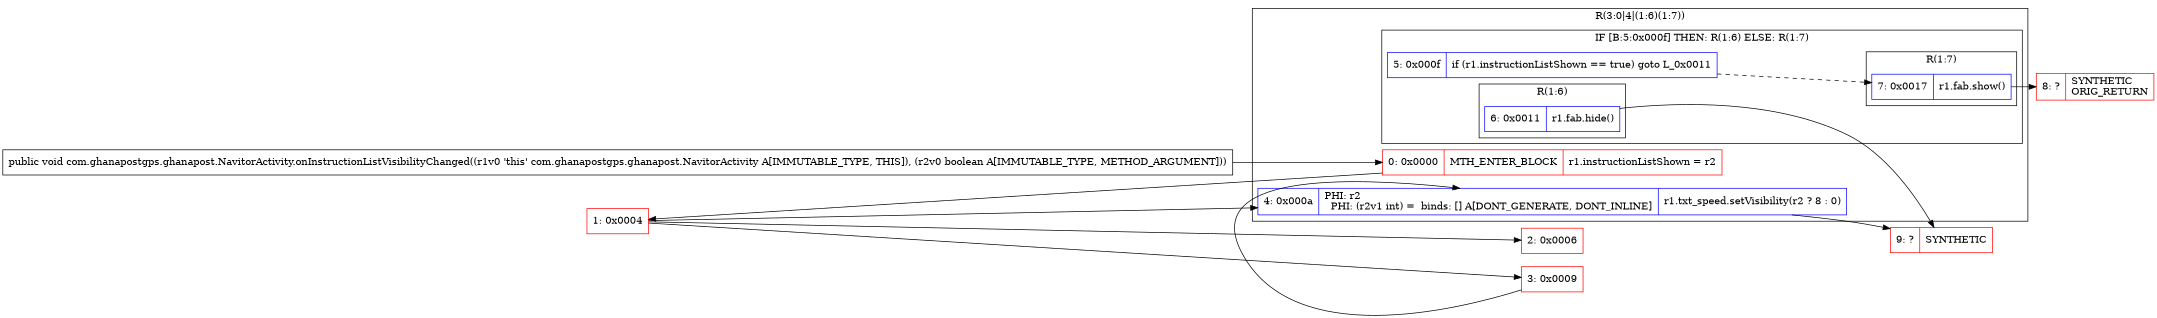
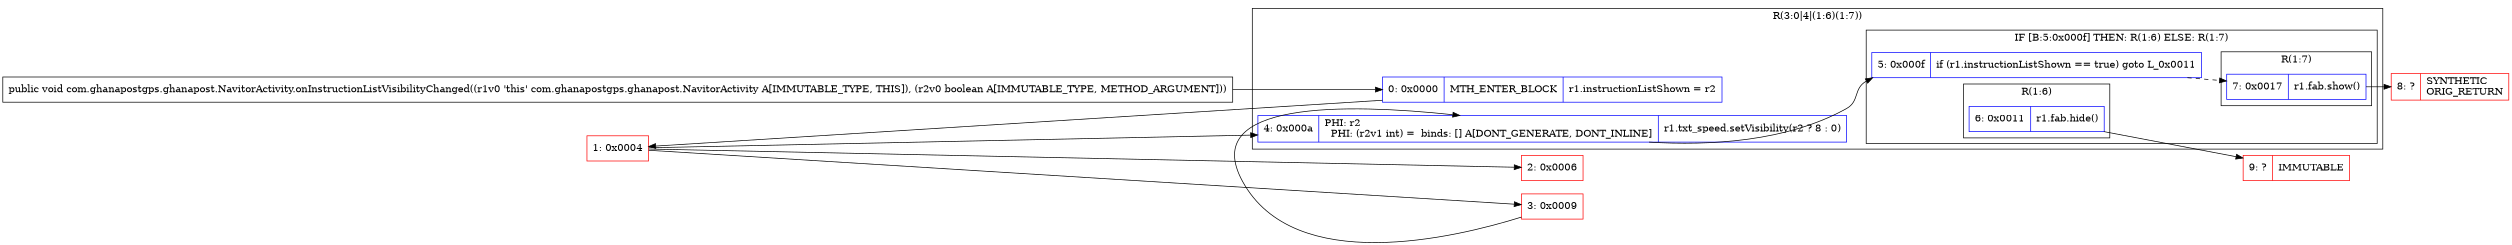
(1552, 162) -> (1552, 90)
(1838, 220) -> (1767, 136)
(1956, 240) -> (2311, 168)
